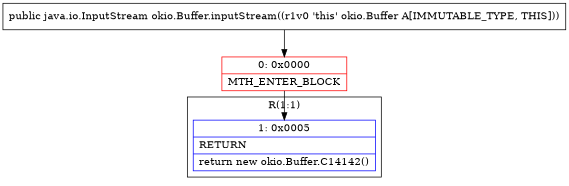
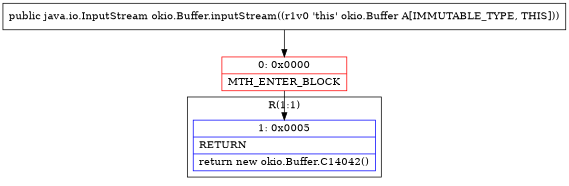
(284, 162) -> (284, 162)
